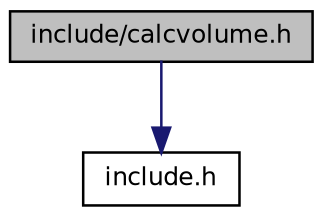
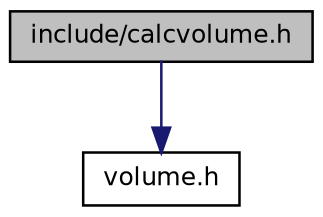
(161, 179) -> (161, 179)
